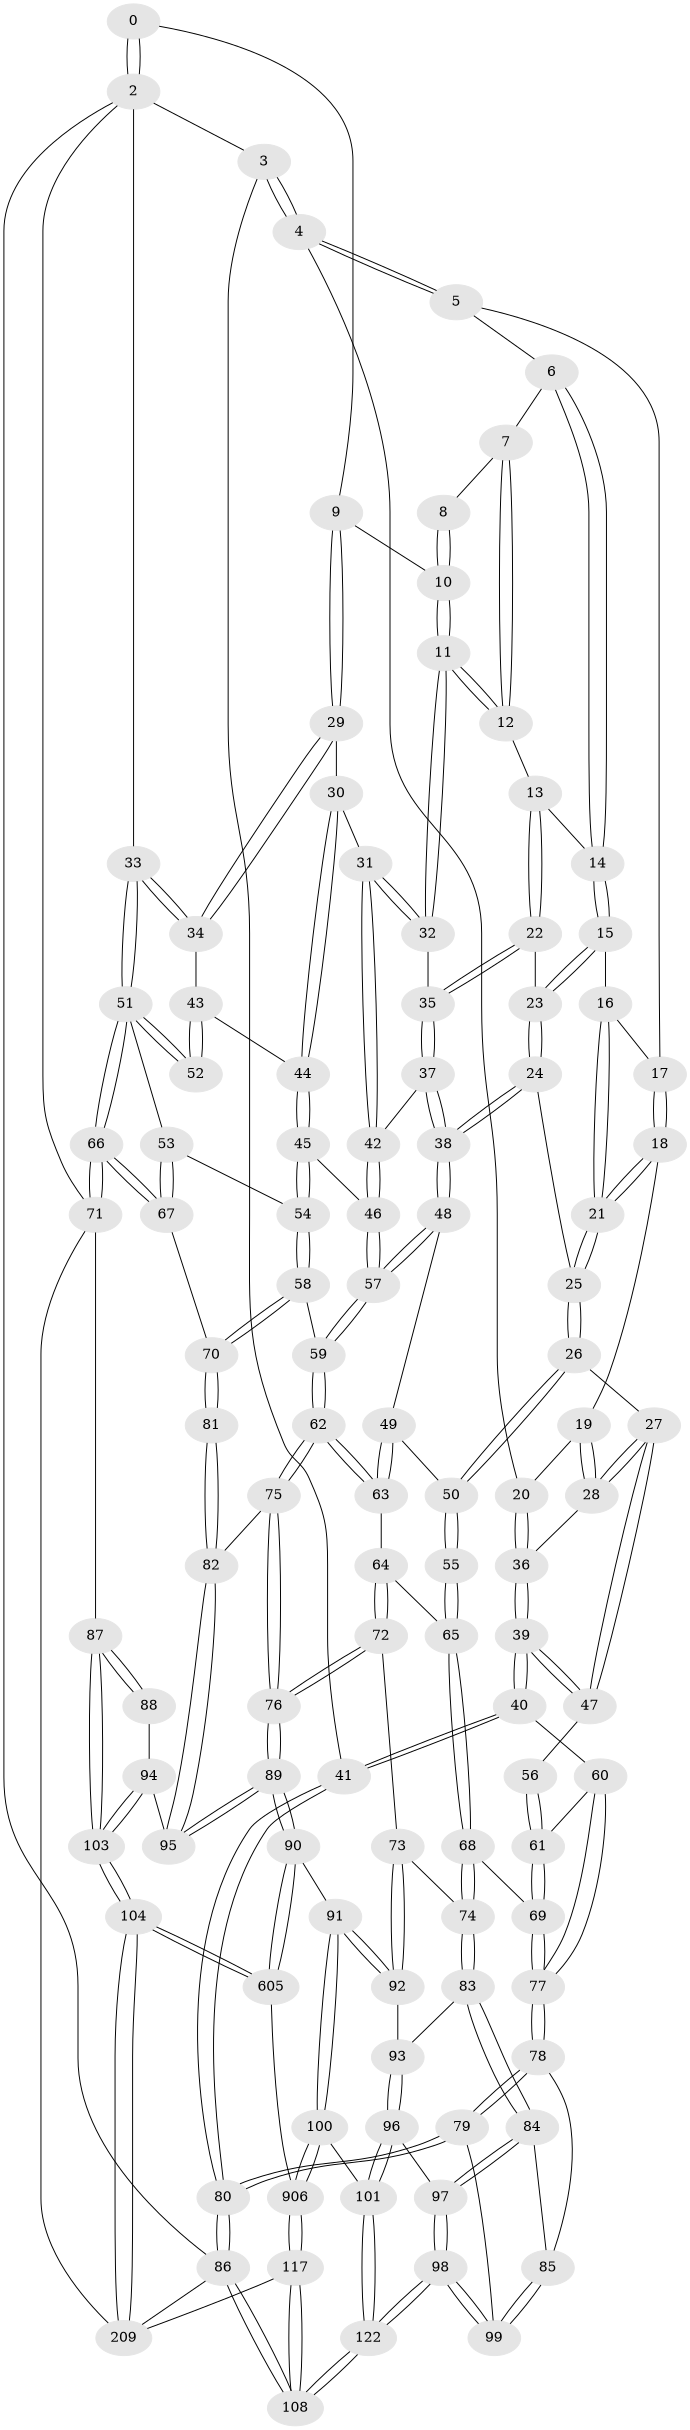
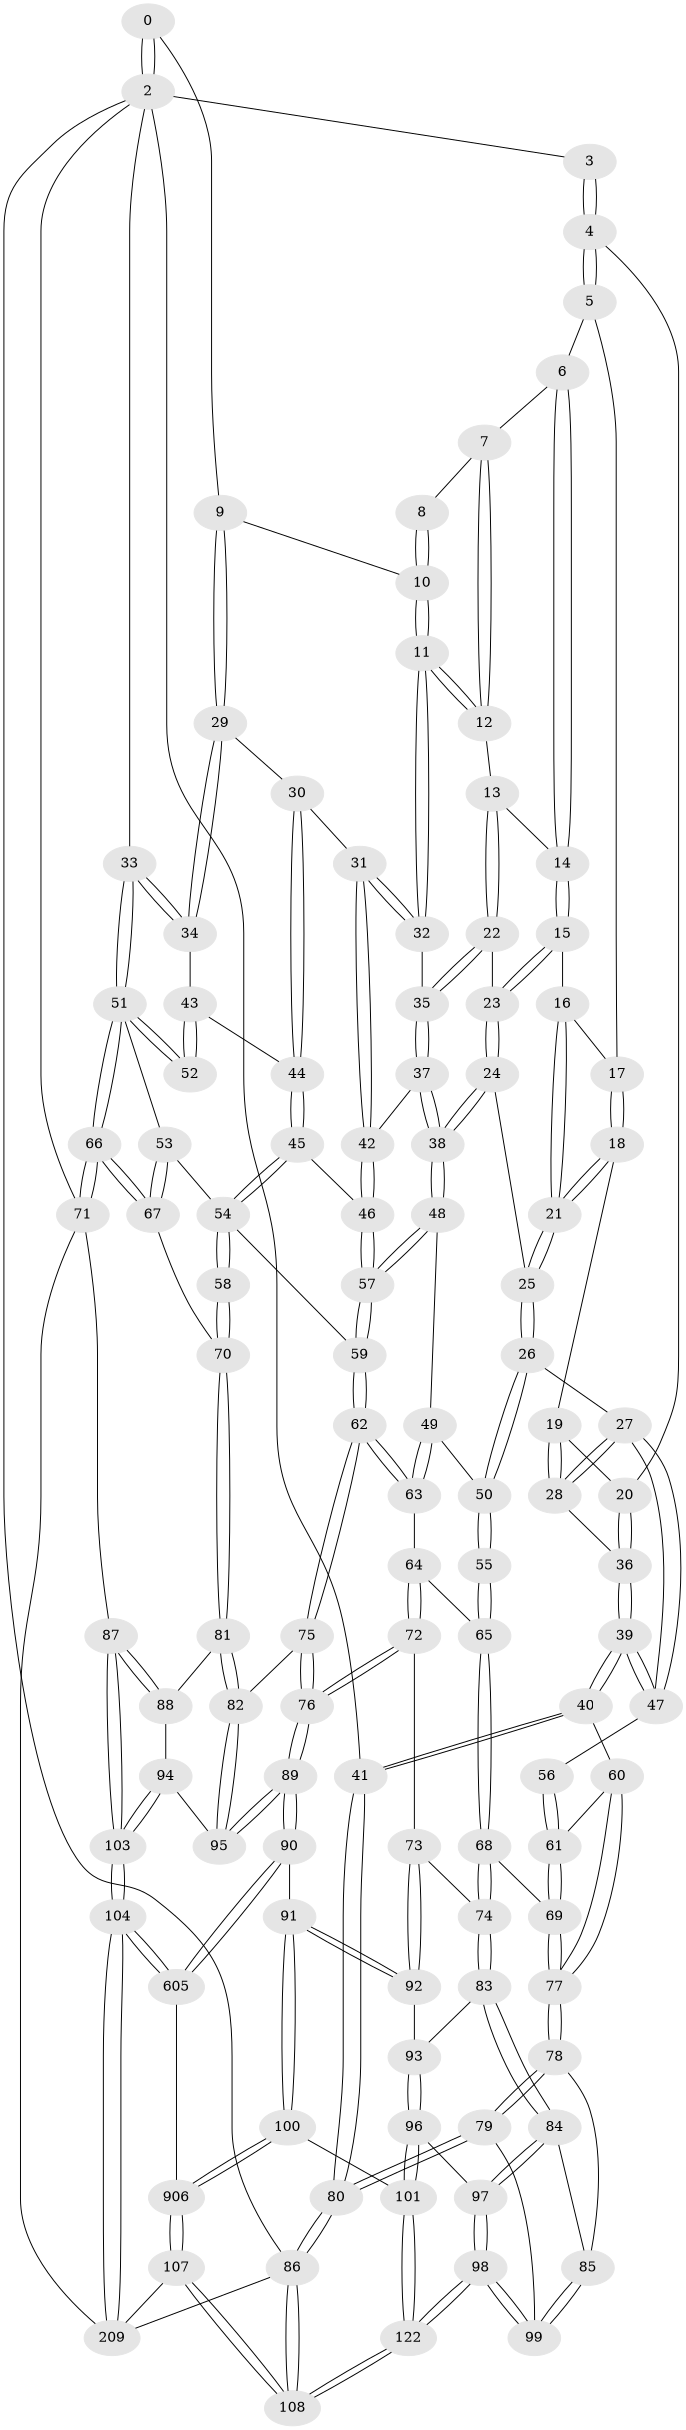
(250, 975) -> (244, 933)
(311, 1320) -> (292, 1285)
none -> (195, 1671)
(295, 2268) -> (176, 2268)
